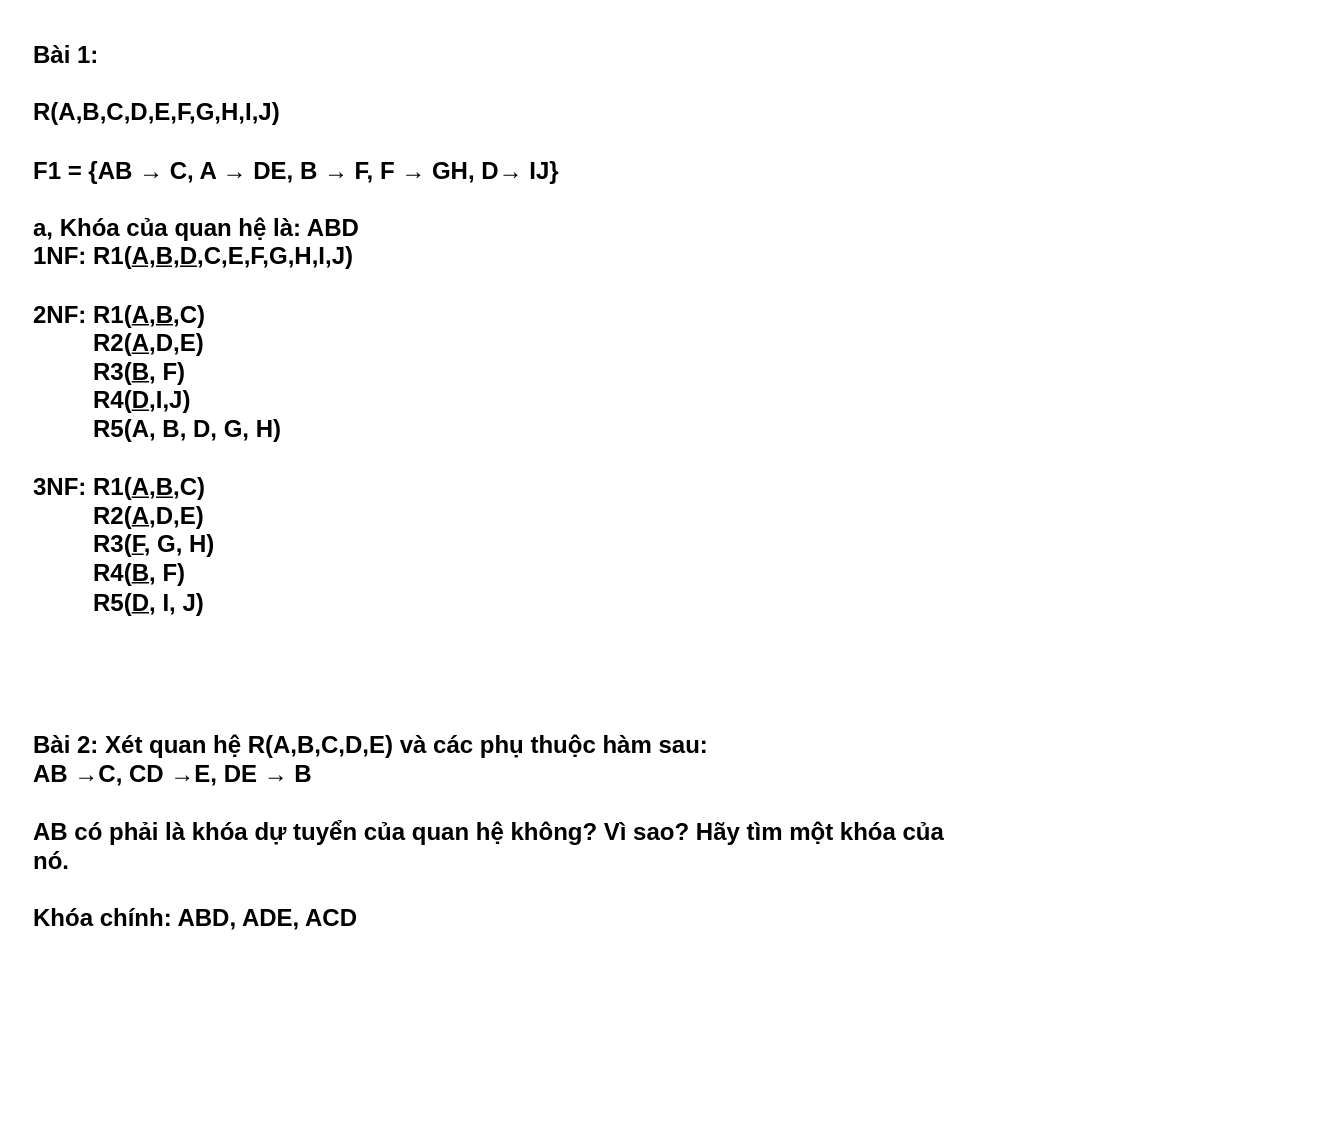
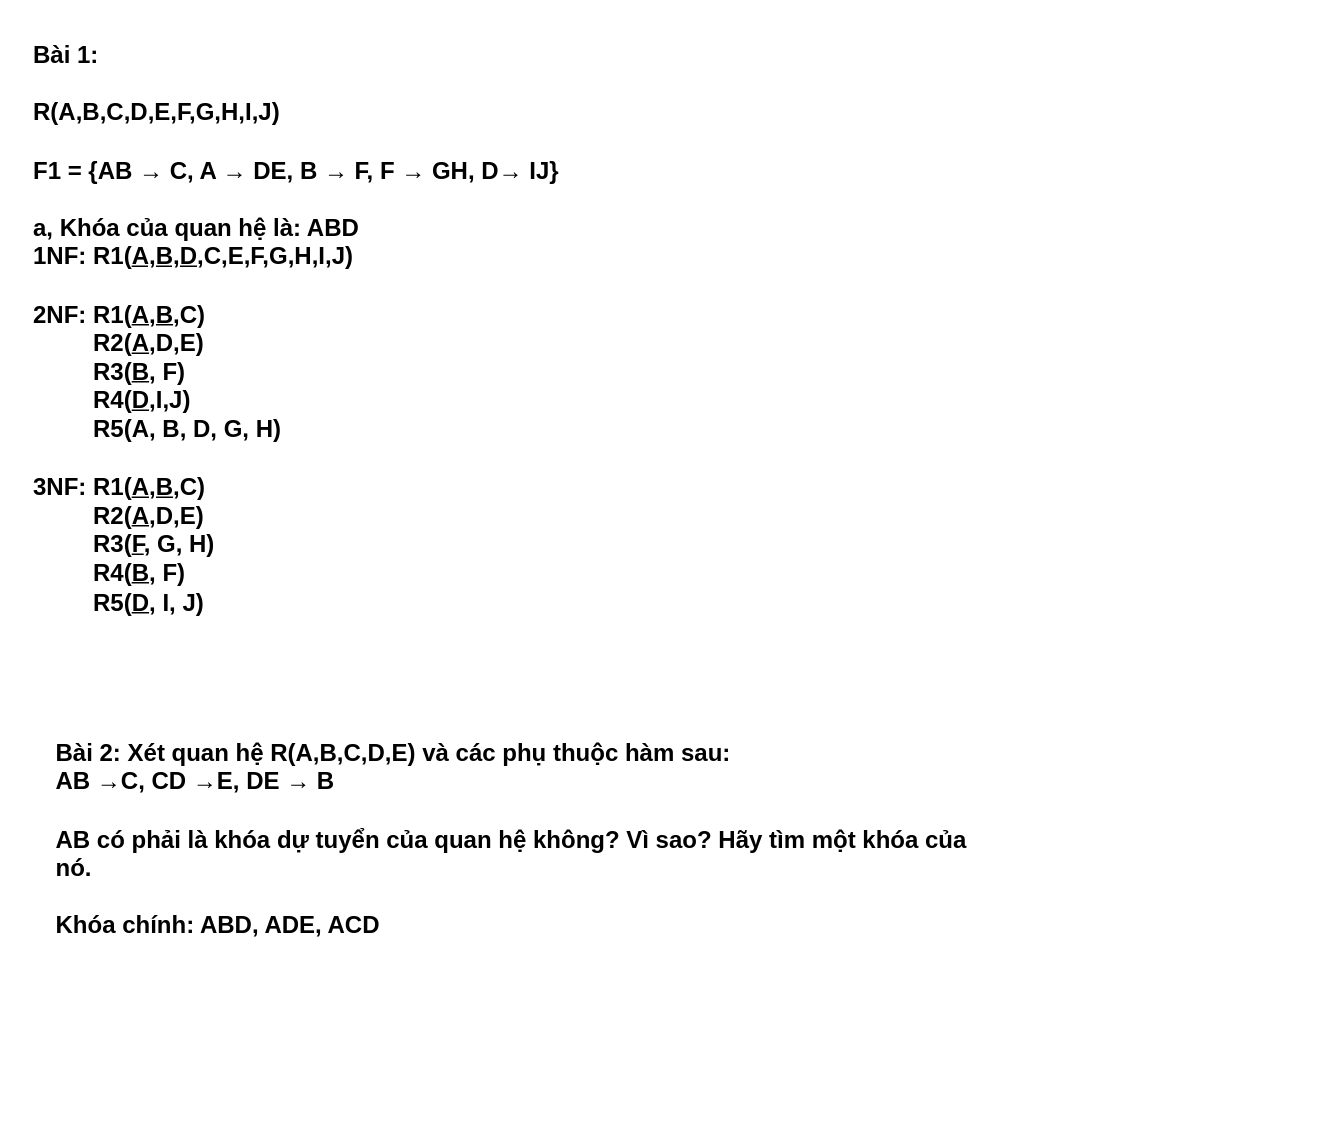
(661, 908) -> (683, 916)
